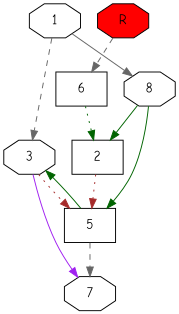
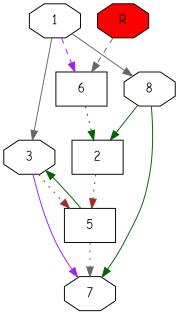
none -> (66, 51)
(43, 84) -> (43, 84)
(139, 157) -> (146, 192)
(90, 255) -> (90, 255)
